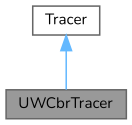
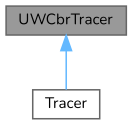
(66, 70) -> (66, 70)
